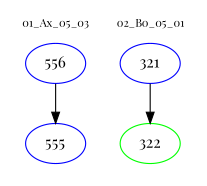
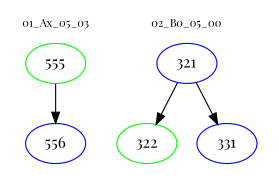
(151, 24) -> (187, 24)
(56, 98) -> (56, 98)
(56, 144) -> (56, 63)
none -> (227, 144)
